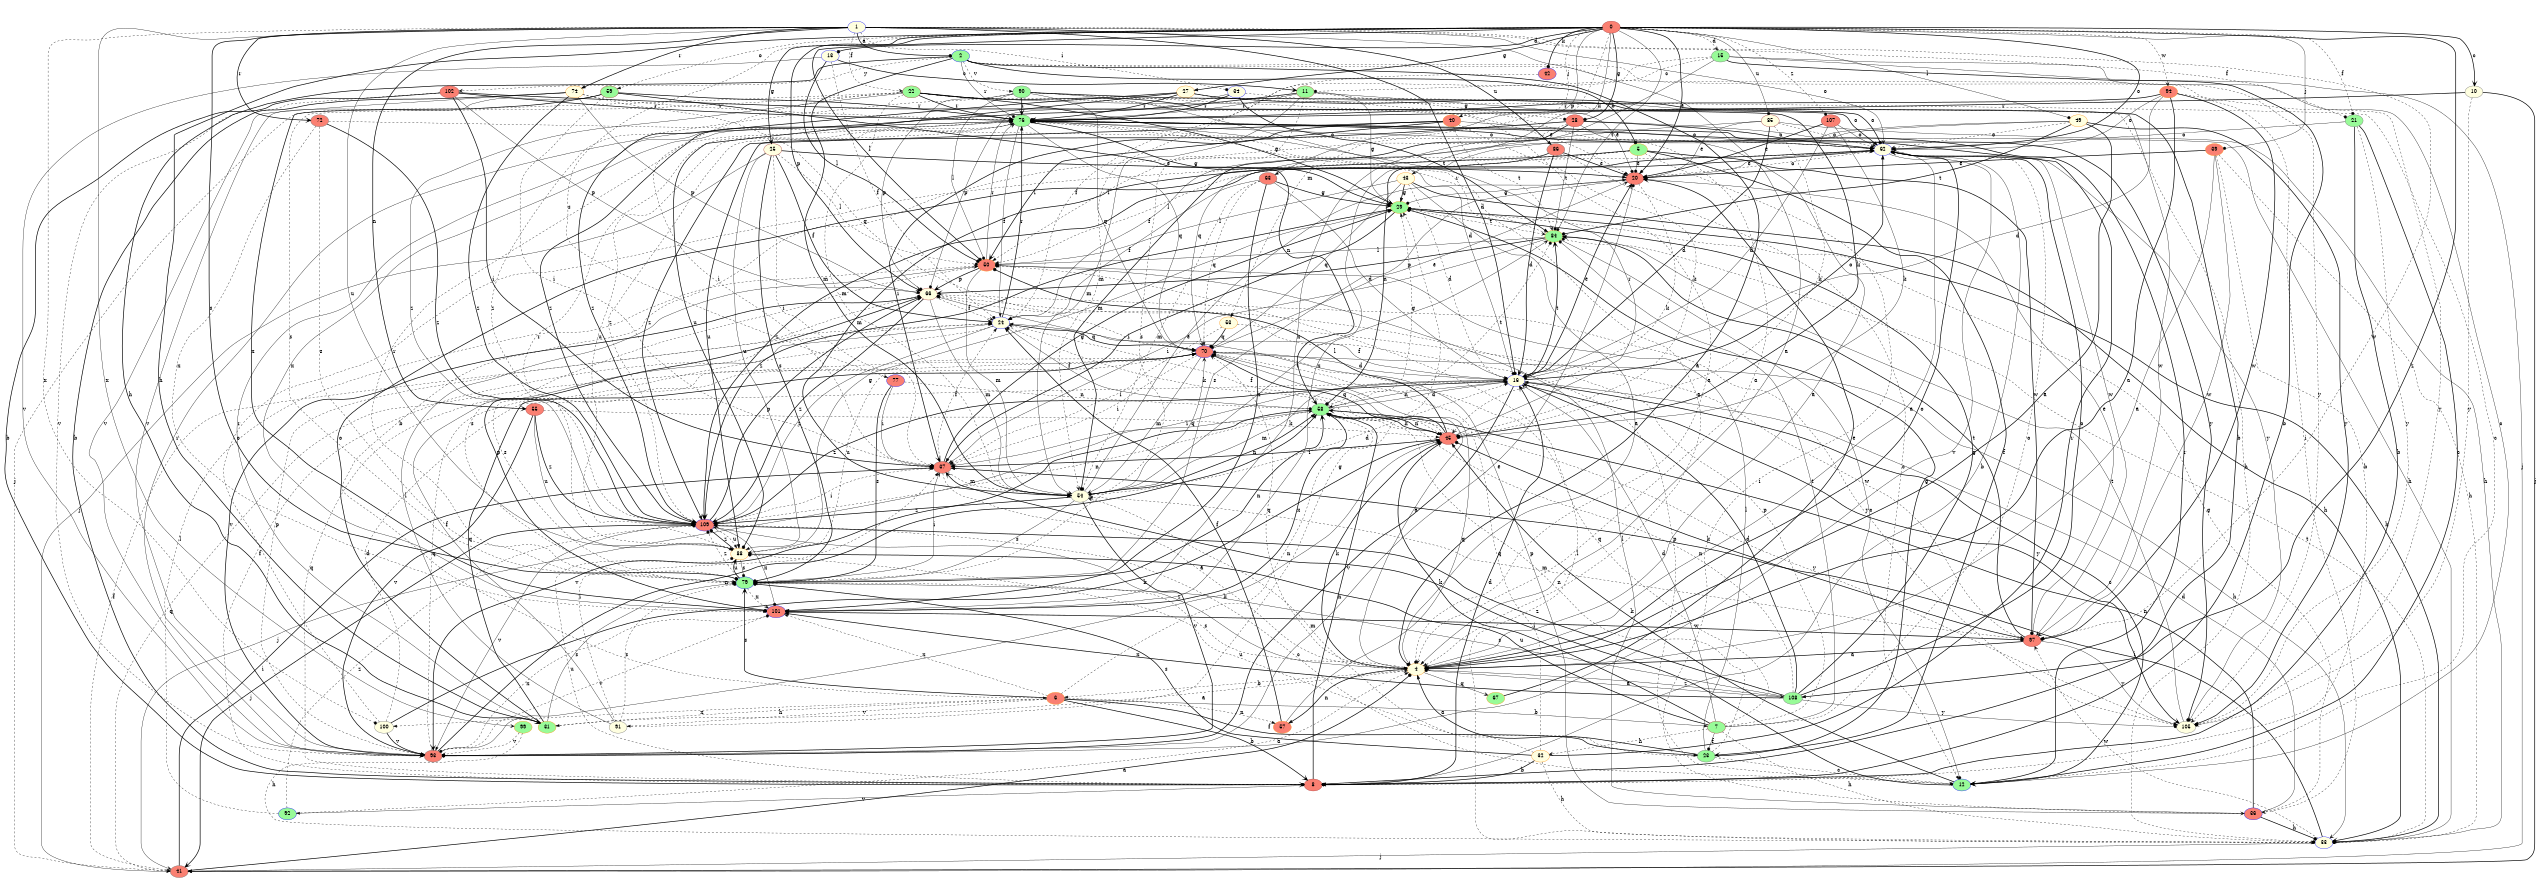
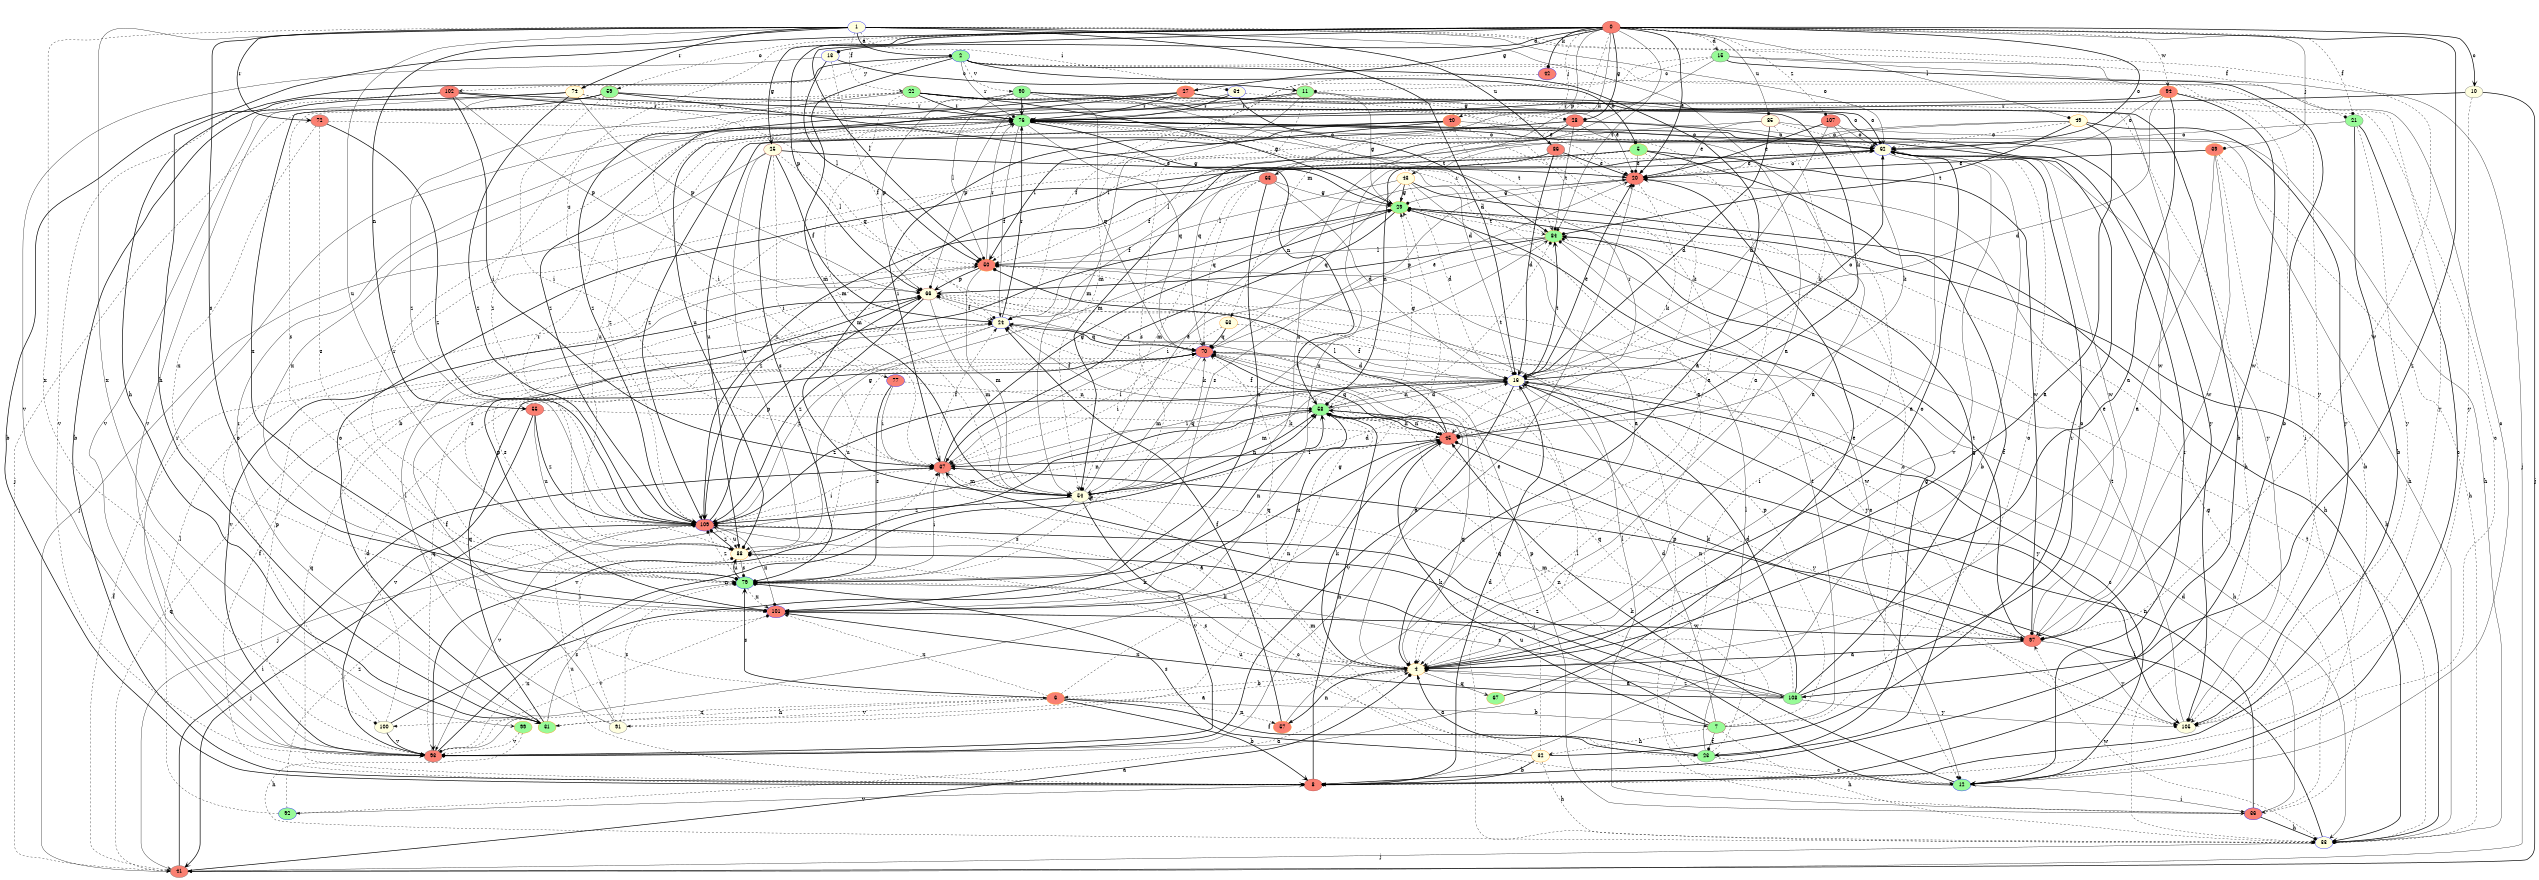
(1186, 92) -> (1186, 92)
(1331, 197) -> (1331, 197)
none -> (2107, 793)
